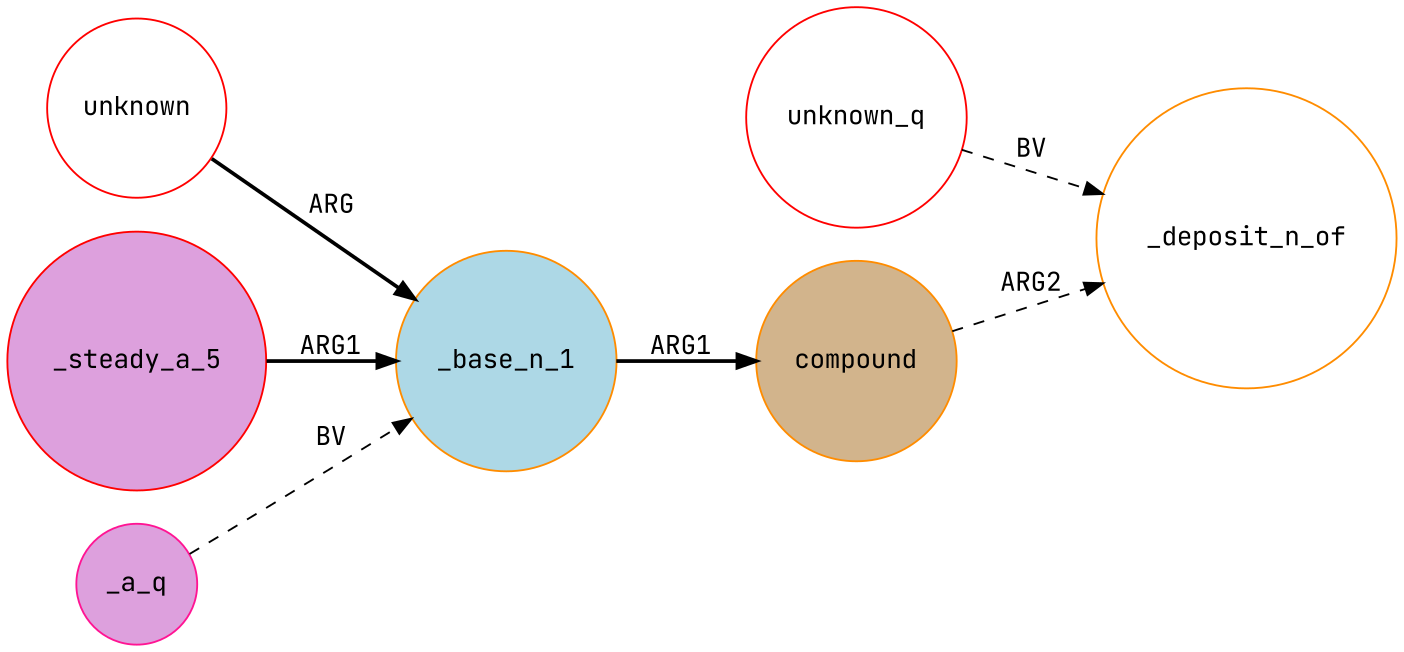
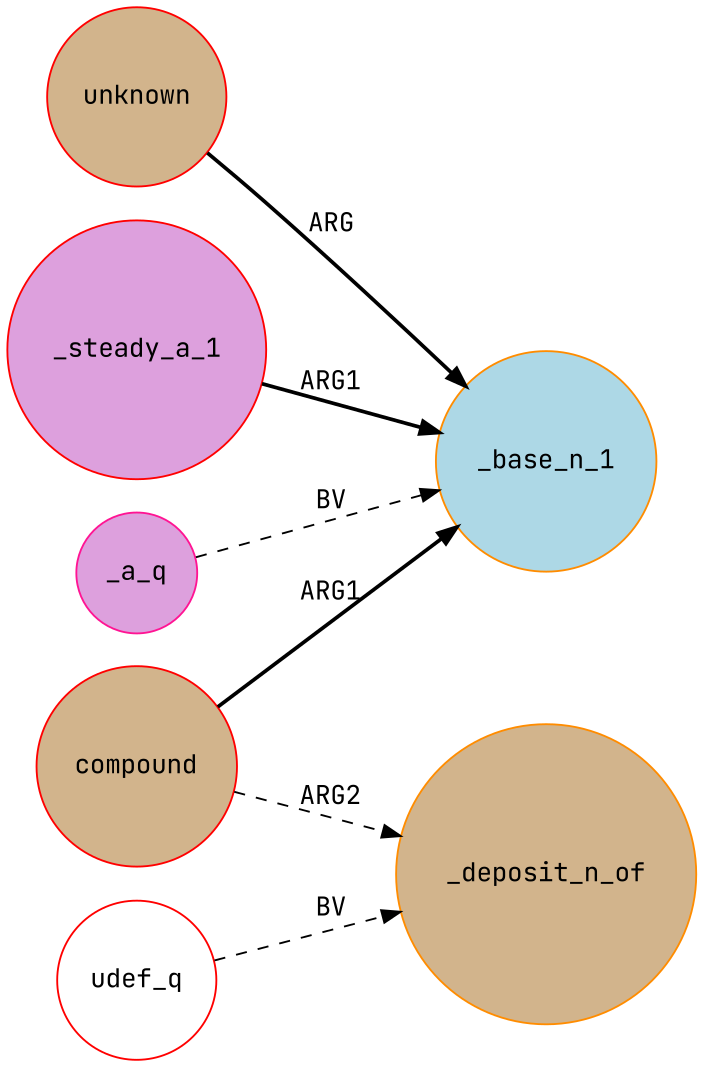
(137, 108) -> (137, 97)
(856, 117) -> (137, 980)
(1246, 238) -> (546, 874)
(137, 361) -> (137, 350)
(677, 361) -> (330, 623)
(856, 361) -> (137, 766)
